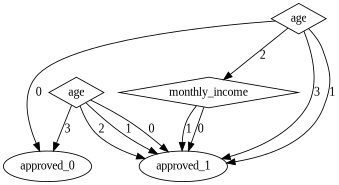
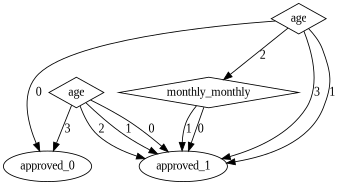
(209, 92) -> (209, 92)
